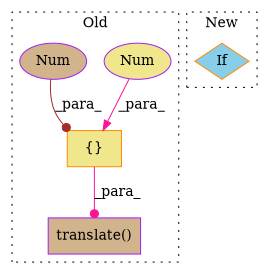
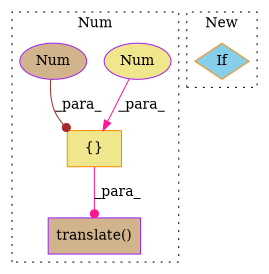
(95, 24) -> (95, 24)
